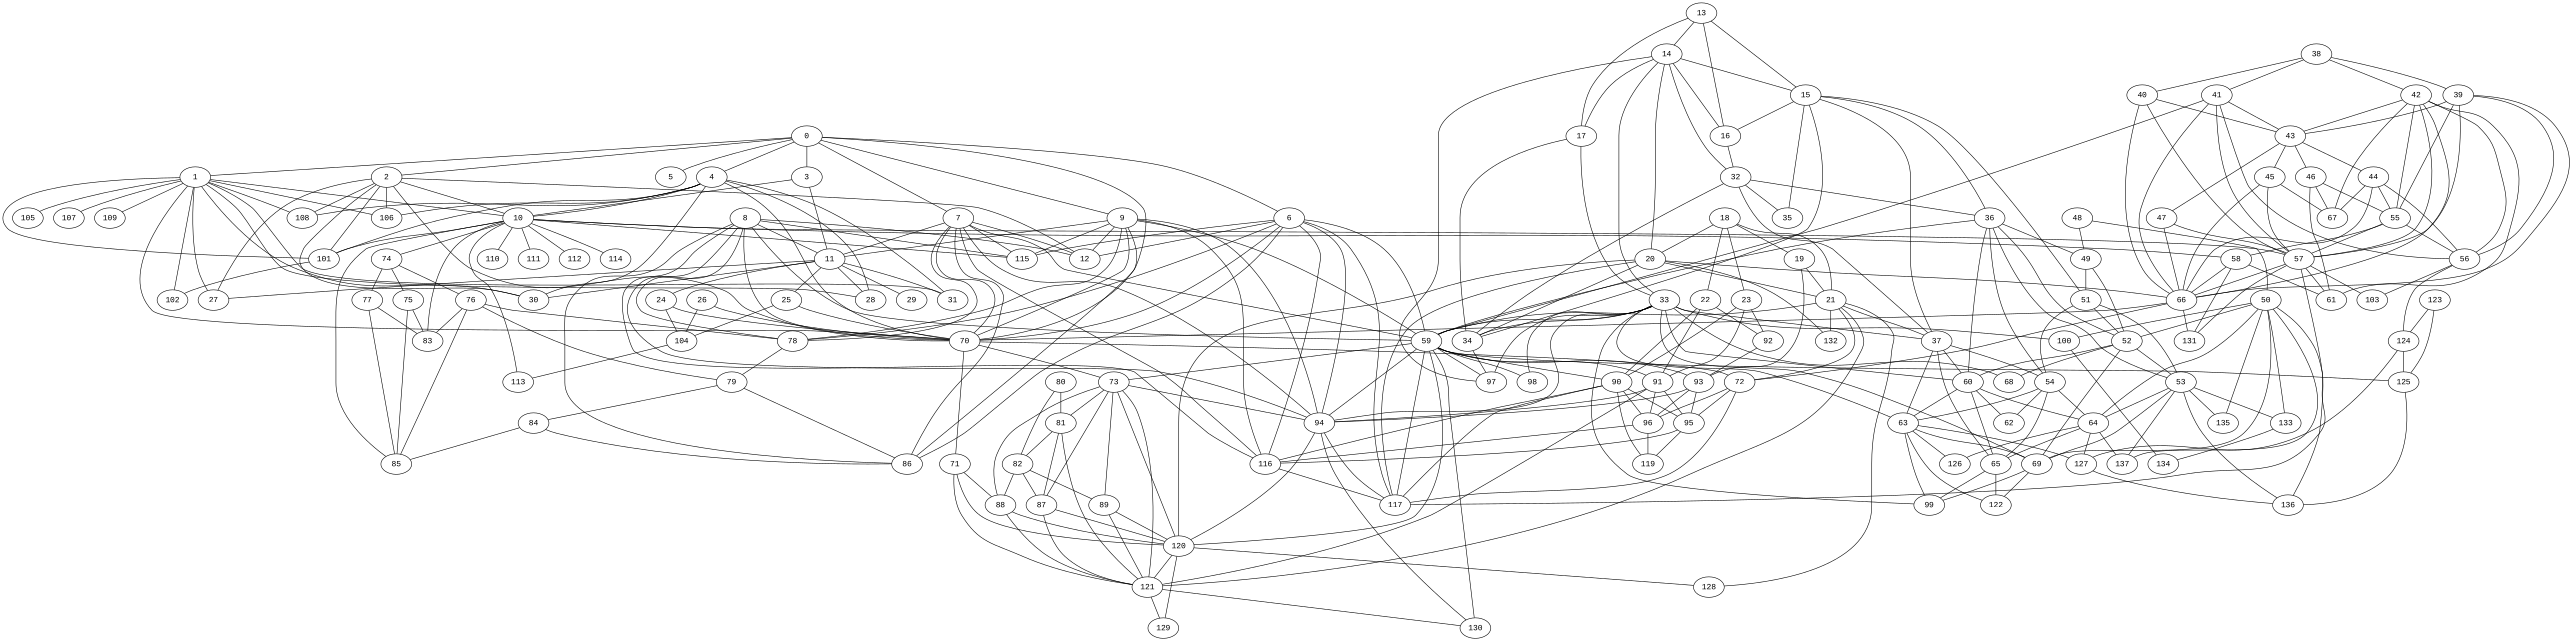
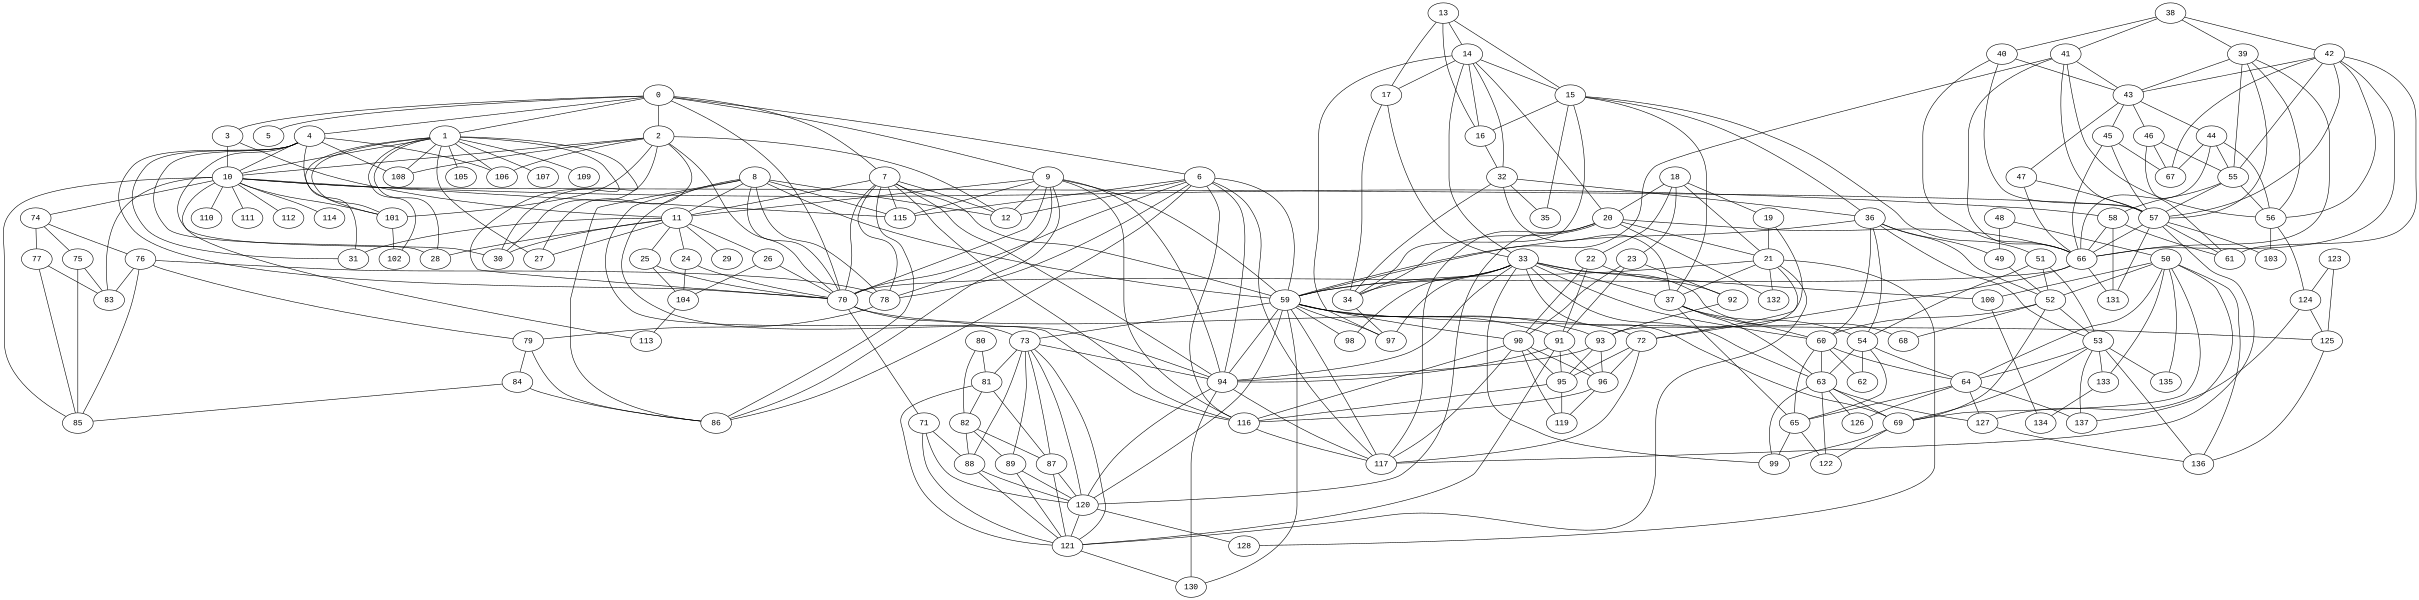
none -> (723, 238)
(2086, 280) -> none
(1163, 628) -> none
